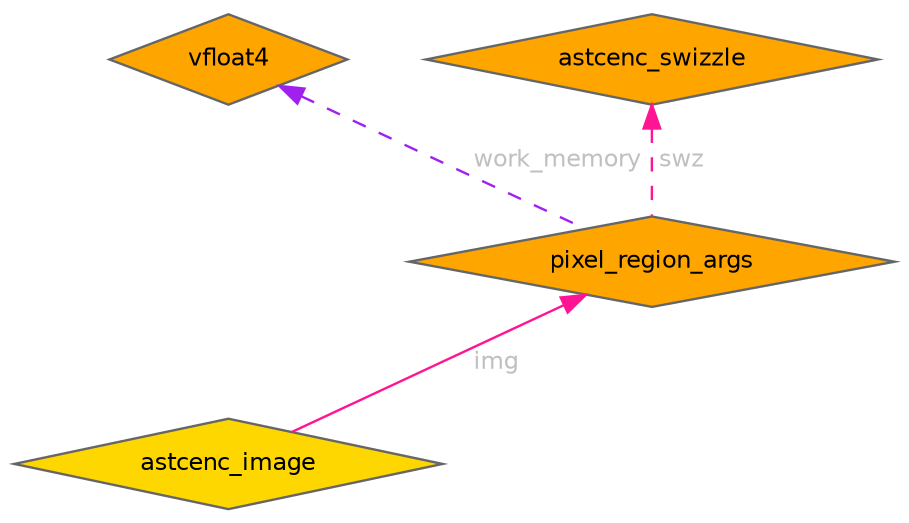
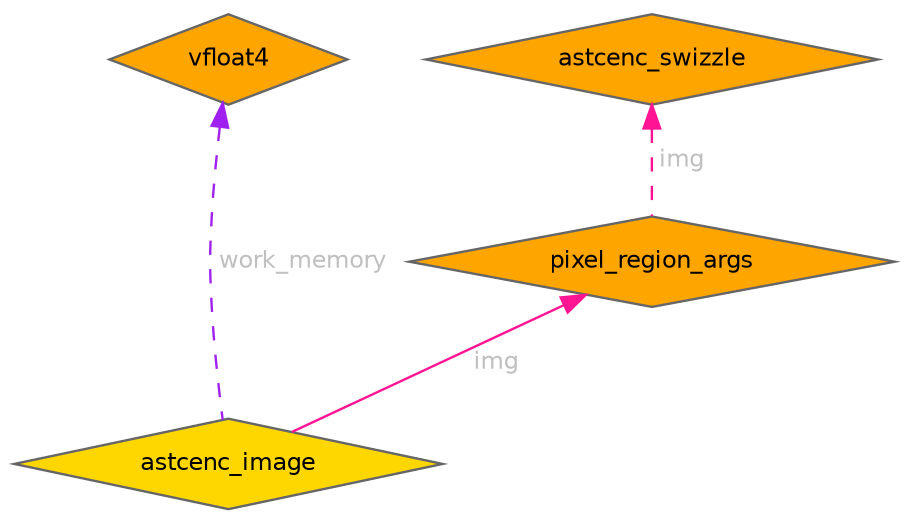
(678, 161) -> (678, 161)
(443, 163) -> (210, 273)
